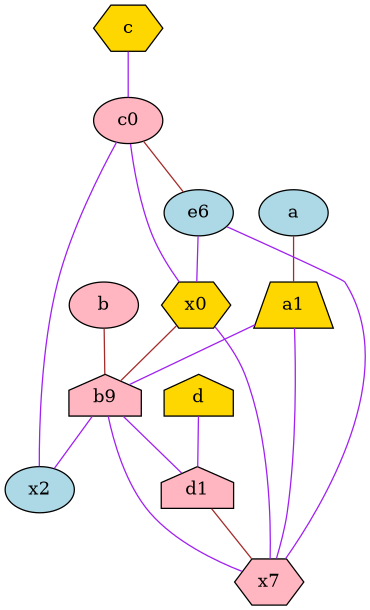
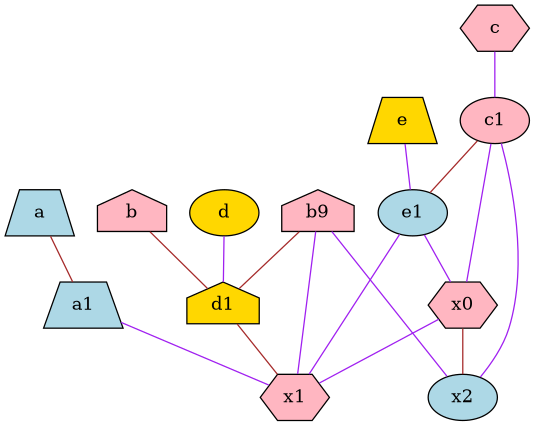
(128, 28) -> (495, 28)
(128, 121) -> (495, 121)
none -> (403, 121)
(199, 213) -> (413, 213)
(294, 213) -> (40, 213)
(104, 305) -> (132, 213)
(196, 305) -> (463, 305)
(294, 305) -> (83, 305)
(104, 351) -> (179, 260)
(148, 353) -> (463, 351)
(192, 355) -> none
(199, 397) -> (224, 213)
(153, 445) -> (269, 260)
(197, 490) -> (223, 305)
(269, 582) -> (295, 397)
